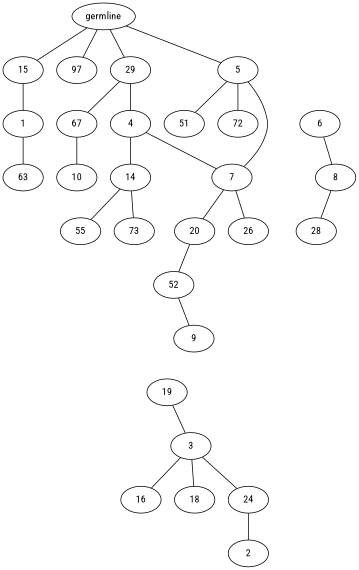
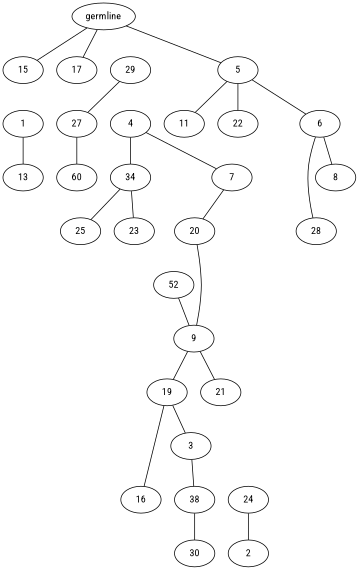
(117, 43) -> none
(77, 70) -> (77, 70)
(23, 97) -> none
(131, 97) -> none
(77, 124) -> (77, 124)
(184, 124) -> (184, 124)
(238, 124) -> (238, 124)
(268, 125) -> (279, 97)
(23, 178) -> (23, 178)
(77, 178) -> (77, 178)
(131, 178) -> (131, 178)
(326, 204) -> (308, 177)
(81, 231) -> (81, 231)
(134, 231) -> (134, 231)
(248, 231) -> none
(184, 258) -> (201, 285)
none -> (180, 365)
none -> (221, 392)
(166, 473) -> (154, 446)
(220, 473) -> none
(195, 500) -> (195, 500)
none -> (195, 553)
